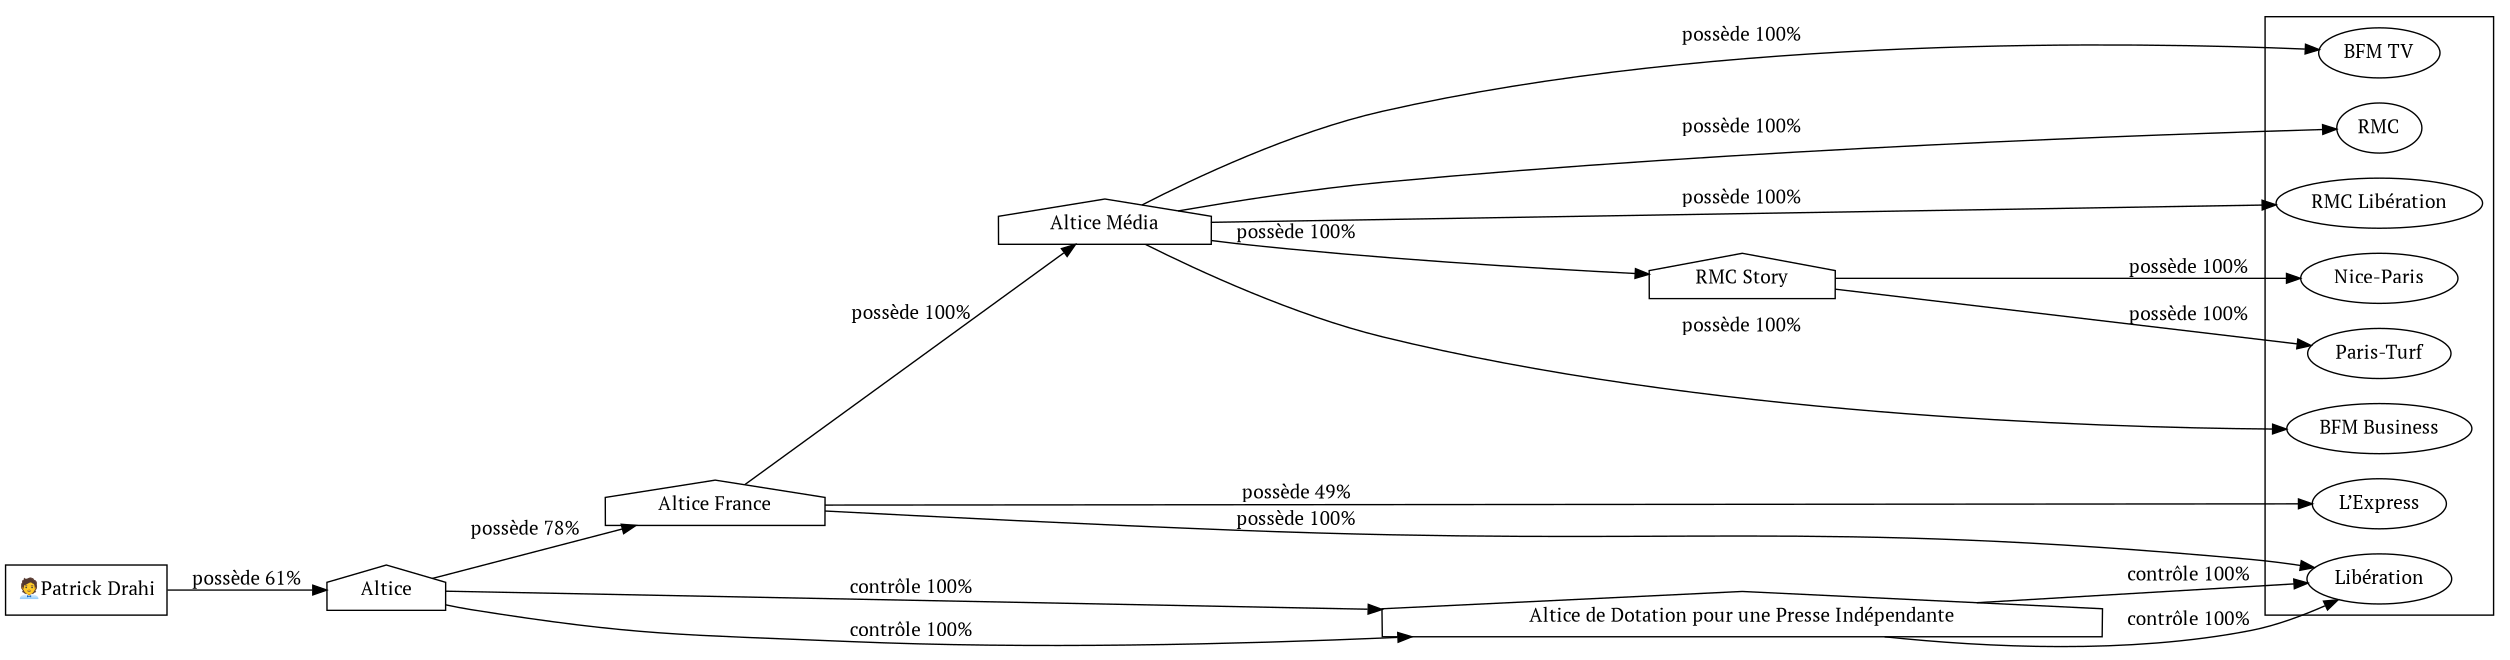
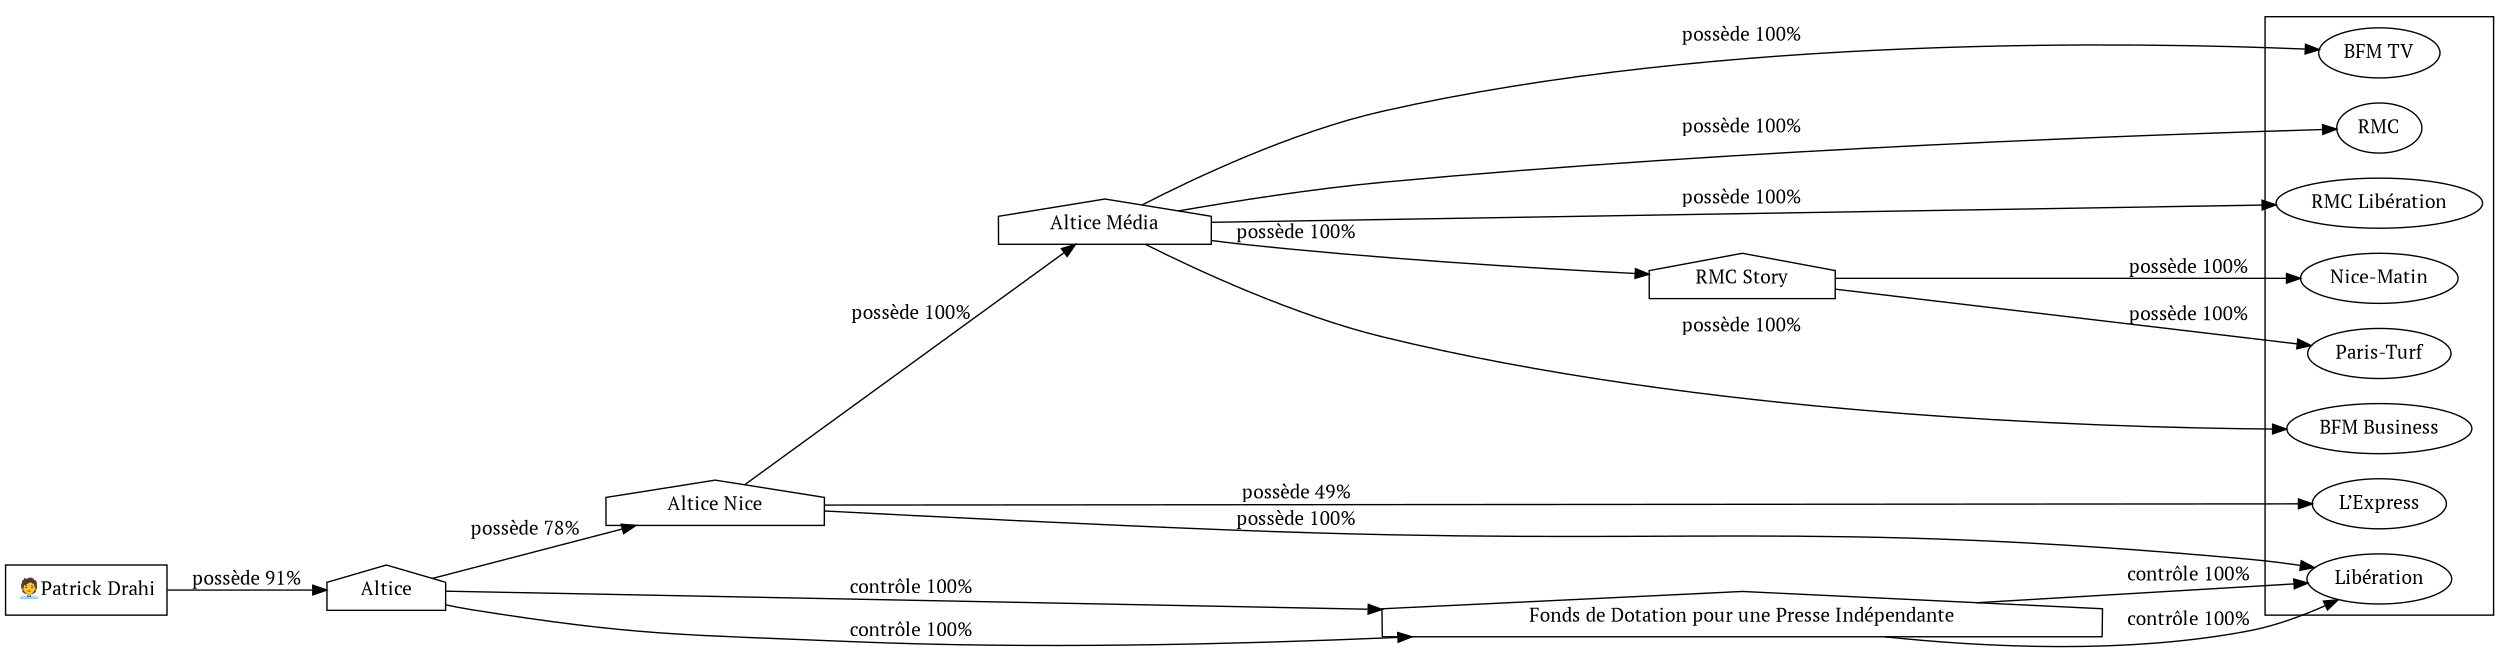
(2379, 278) -> (2379, 278)
(715, 505) -> (715, 505)
(247, 580) -> (247, 580)
(1742, 617) -> (1742, 617)
